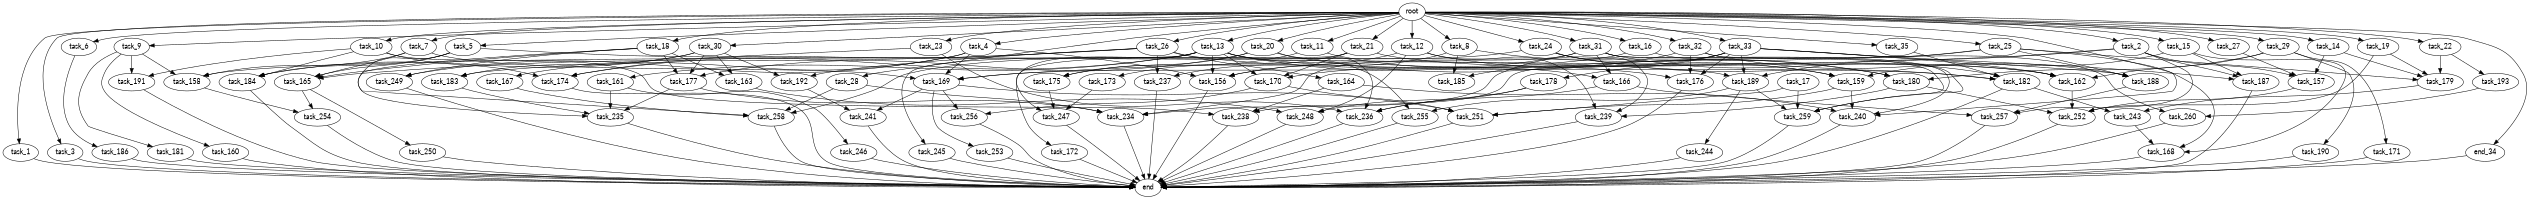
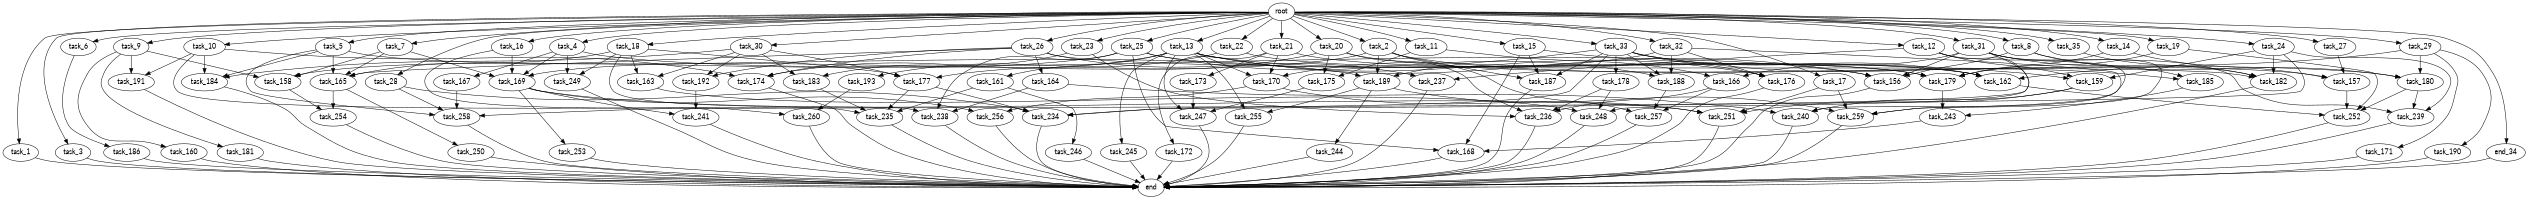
(1958, 32) -> (1689, 37)
(2064, 97) -> (2045, 109)
